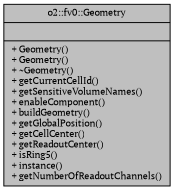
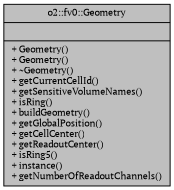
(59, 102) -> (32, 102)
